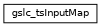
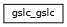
(50, 14) -> (33, 14)
